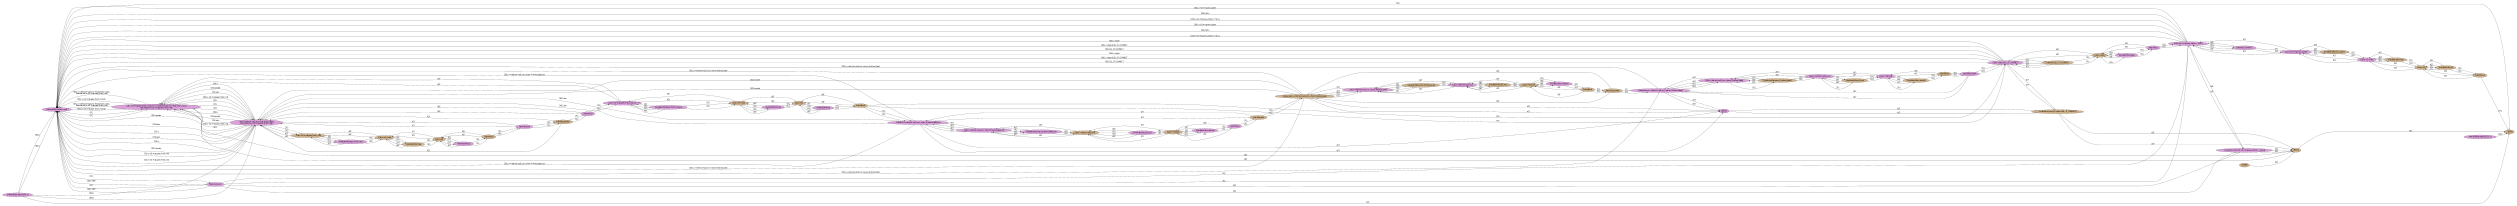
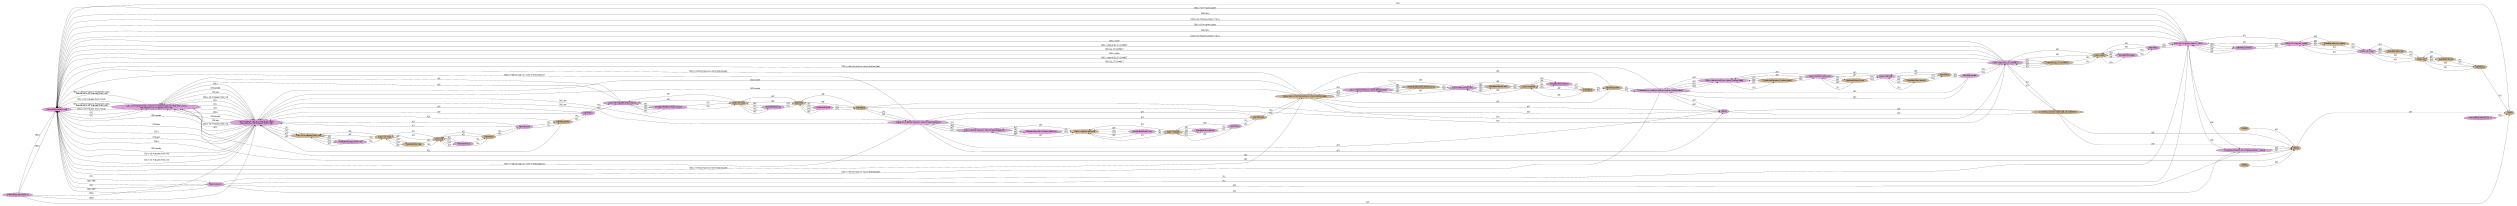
none -> (2244, 165)
